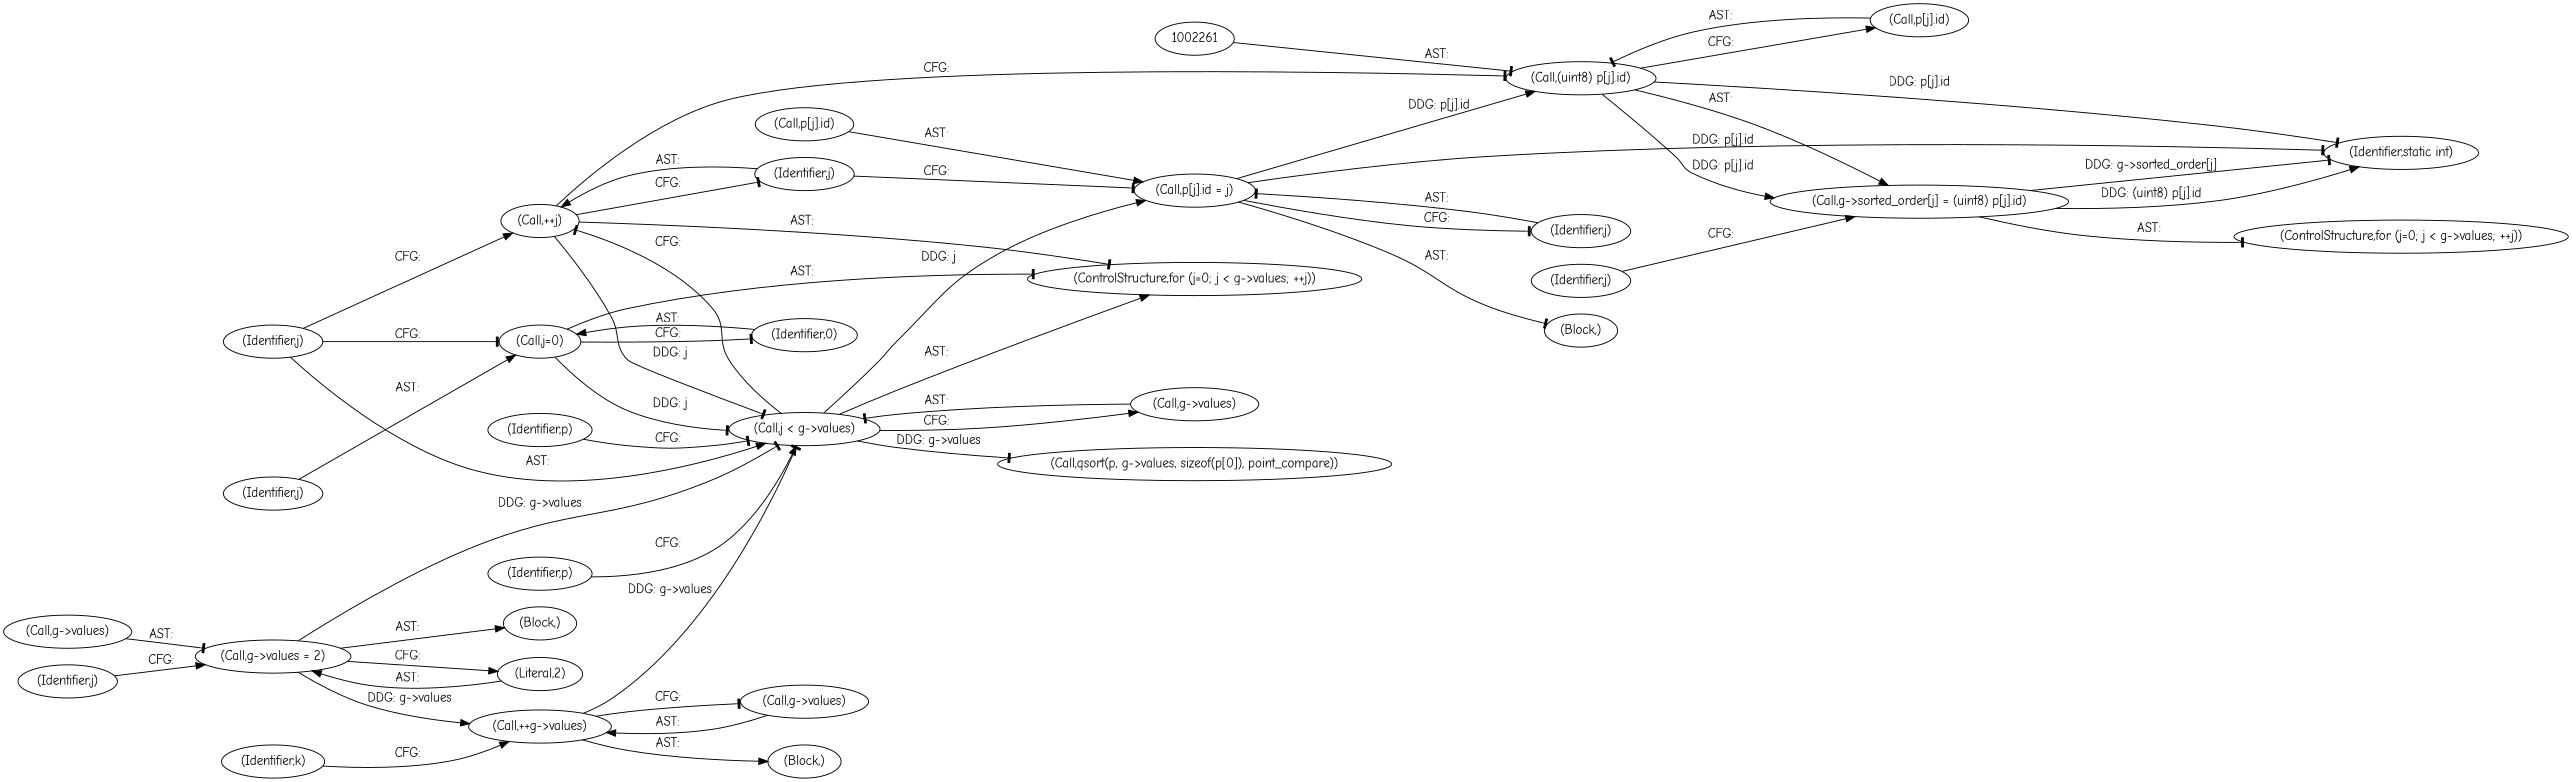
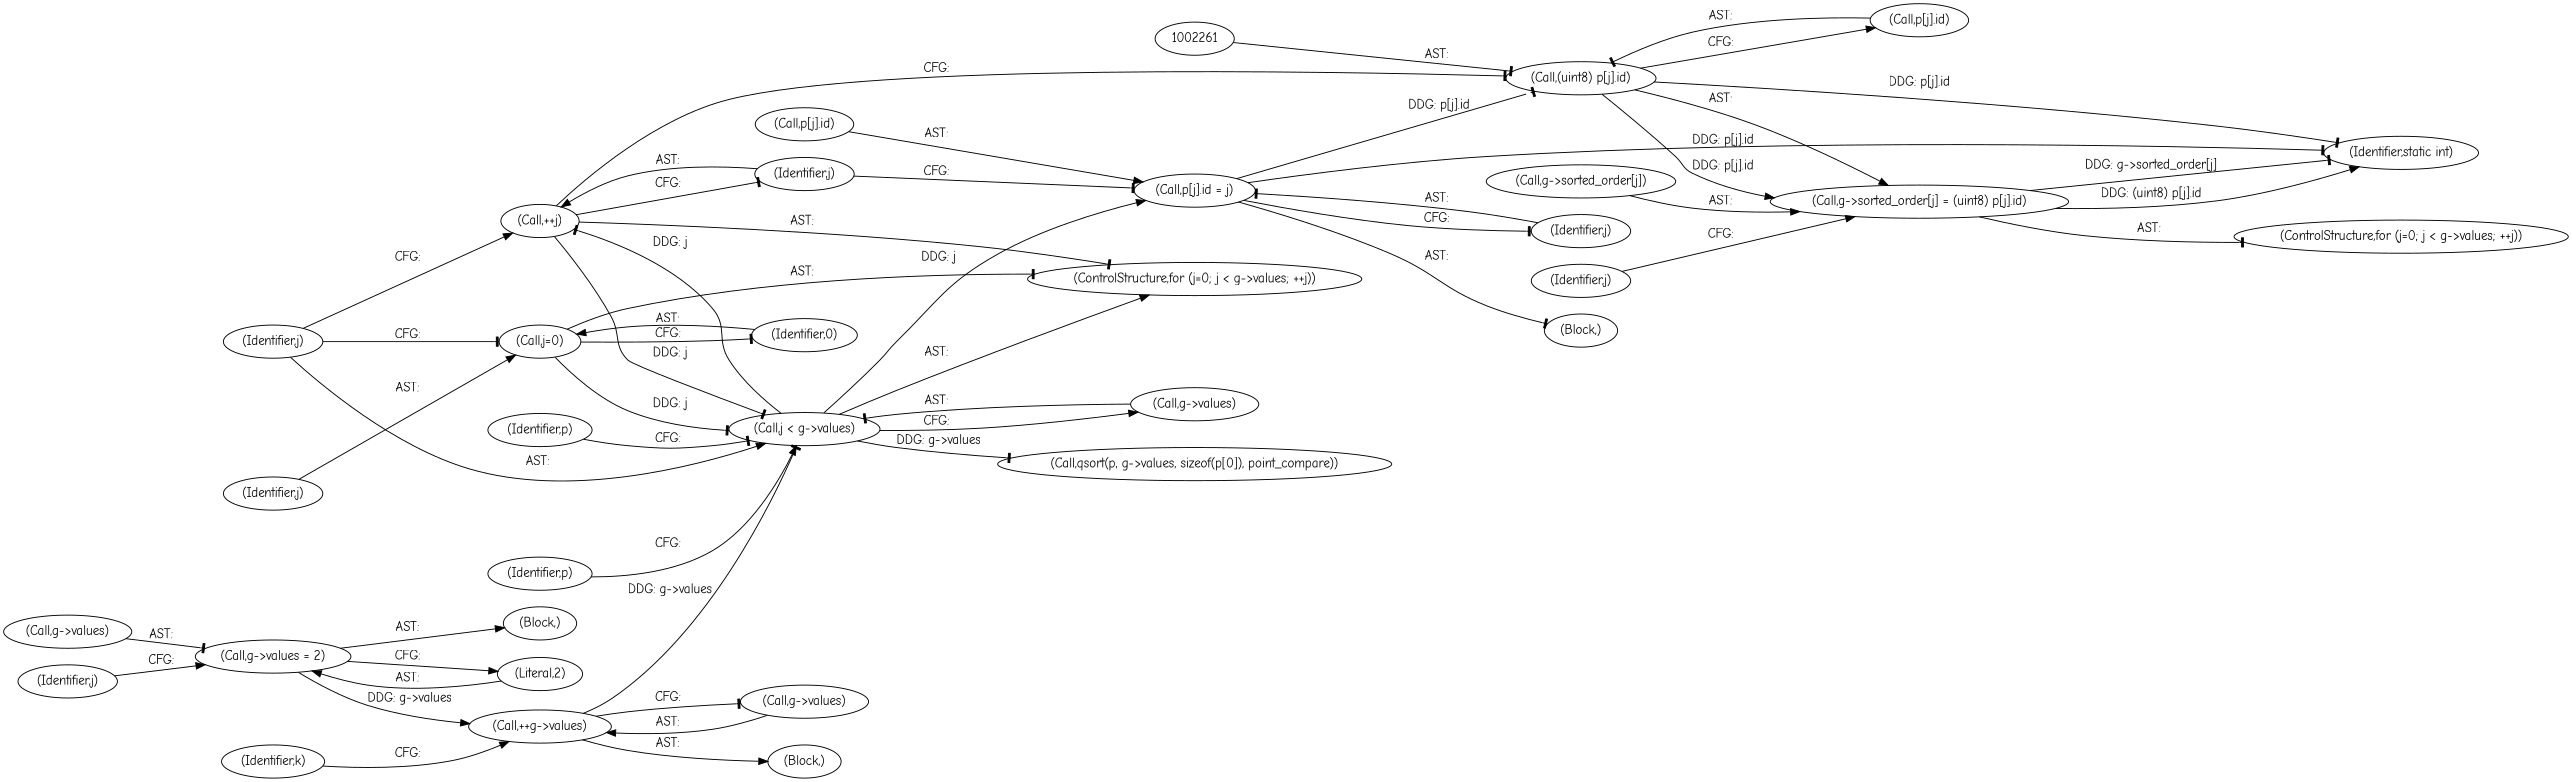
(1381, 136) -> (1381, 136)
none -> (1581, 181)
(670, 243) -> (670, 243)
(530, 528) -> none
